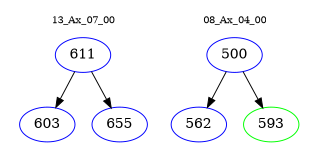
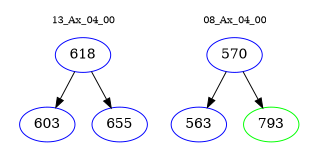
(83, 21) -> (83, 21)
(83, 55) -> (83, 55)
(235, 55) -> (235, 55)
(199, 125) -> (199, 125)
(271, 125) -> (271, 125)
